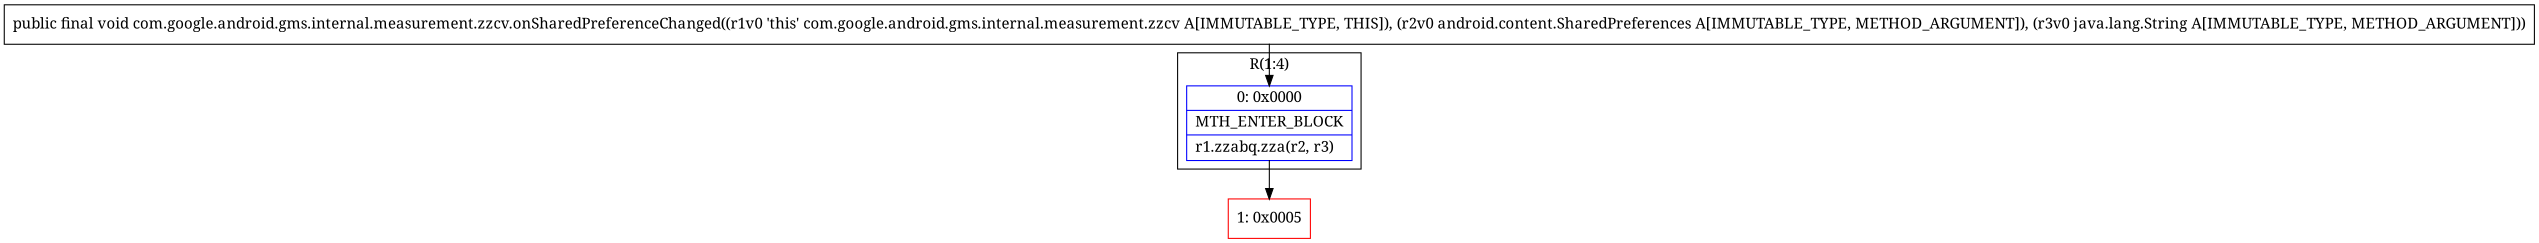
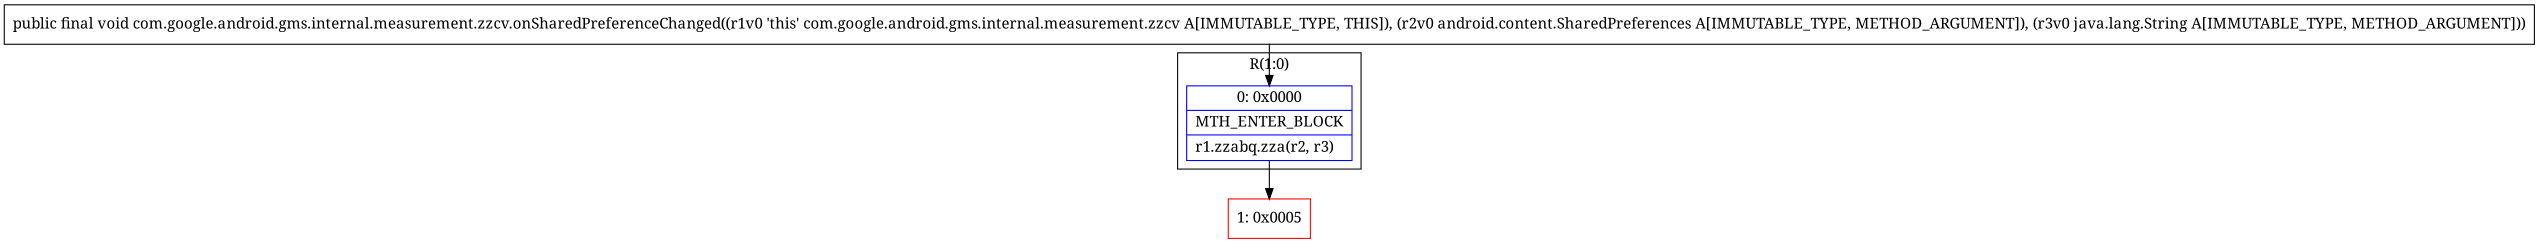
(1269, 65) -> (1269, 65)
